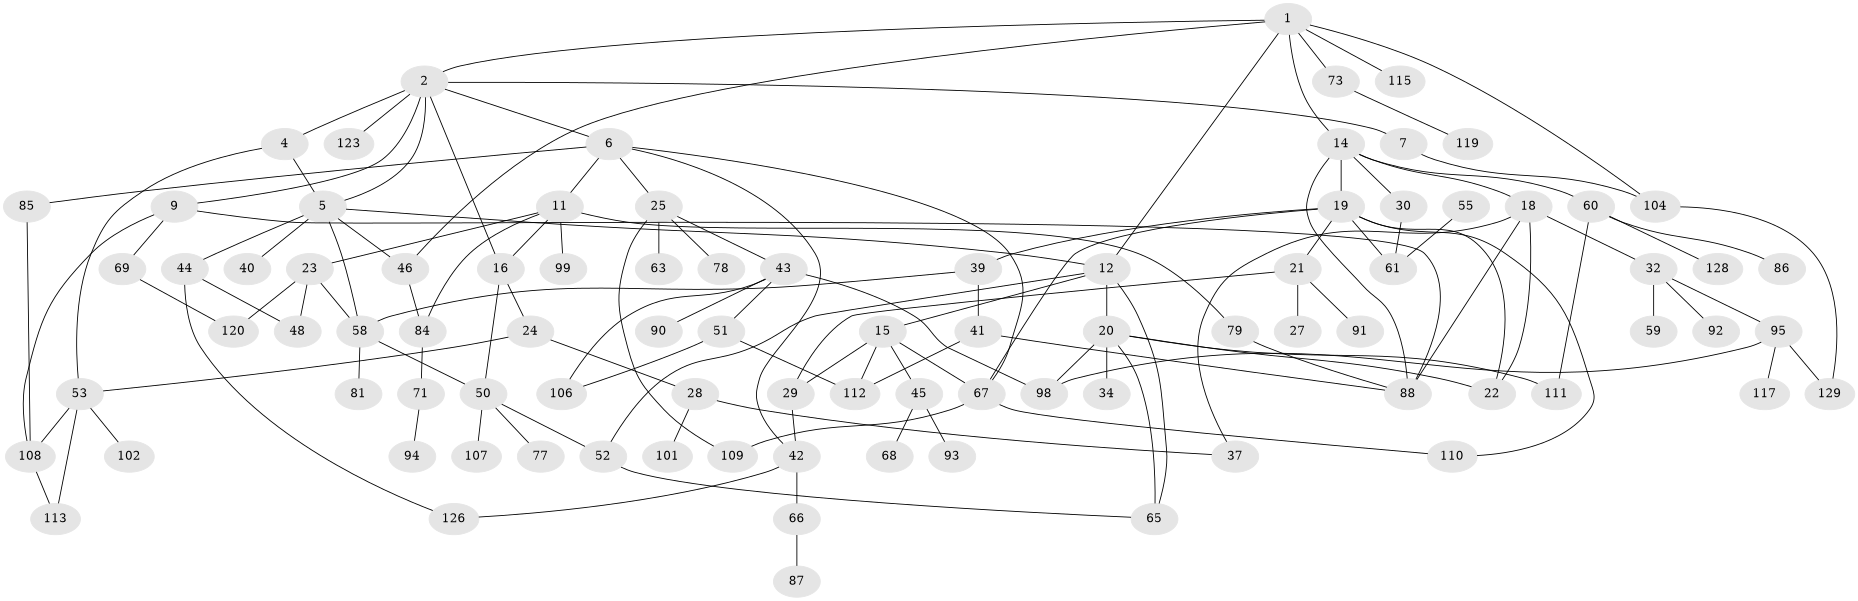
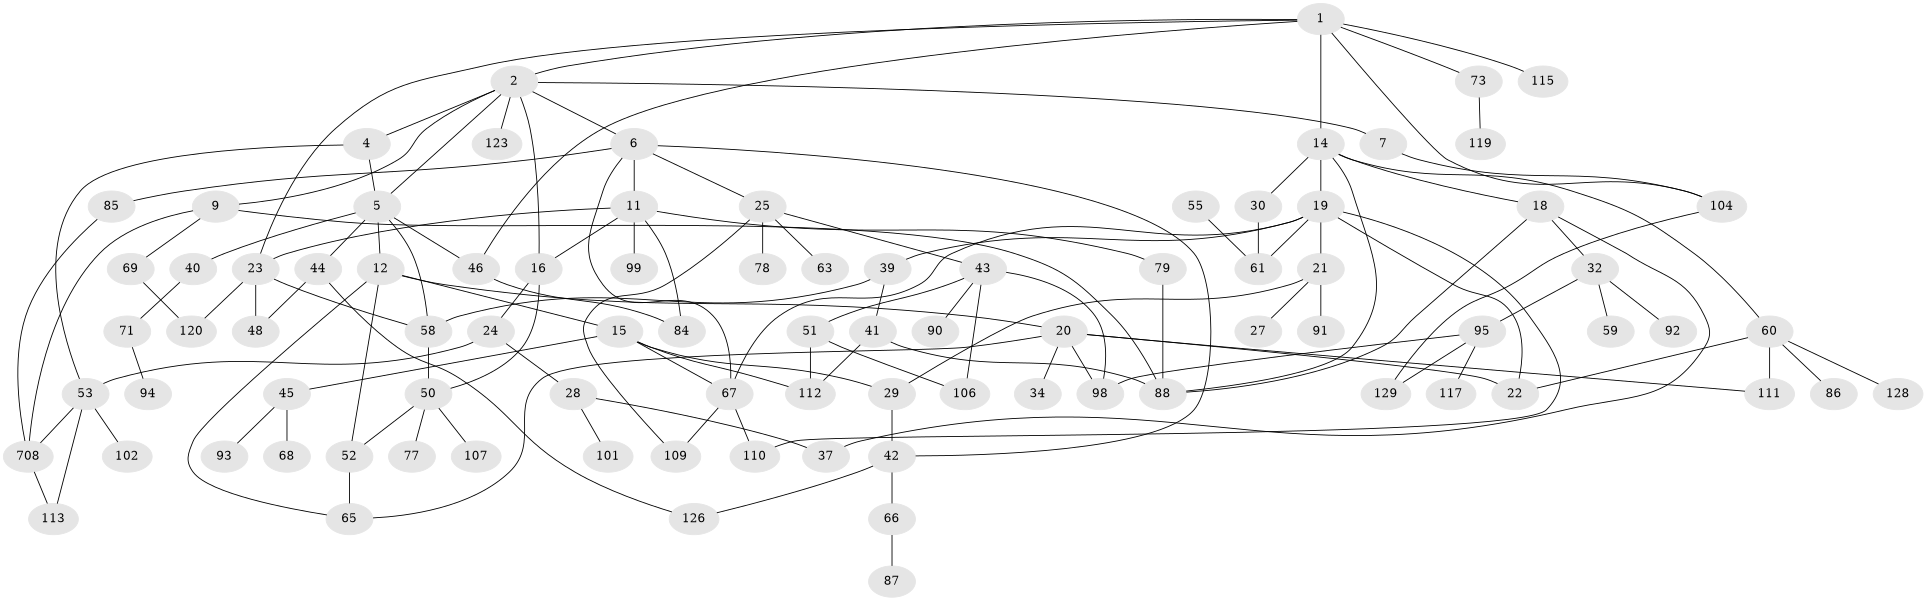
(1198, 144) -> (734, 38)
(1528, 304) -> (1642, 363)
(422, 369) -> (156, 304)
(359, 394) -> none
(30, 457) -> (28, 457)
